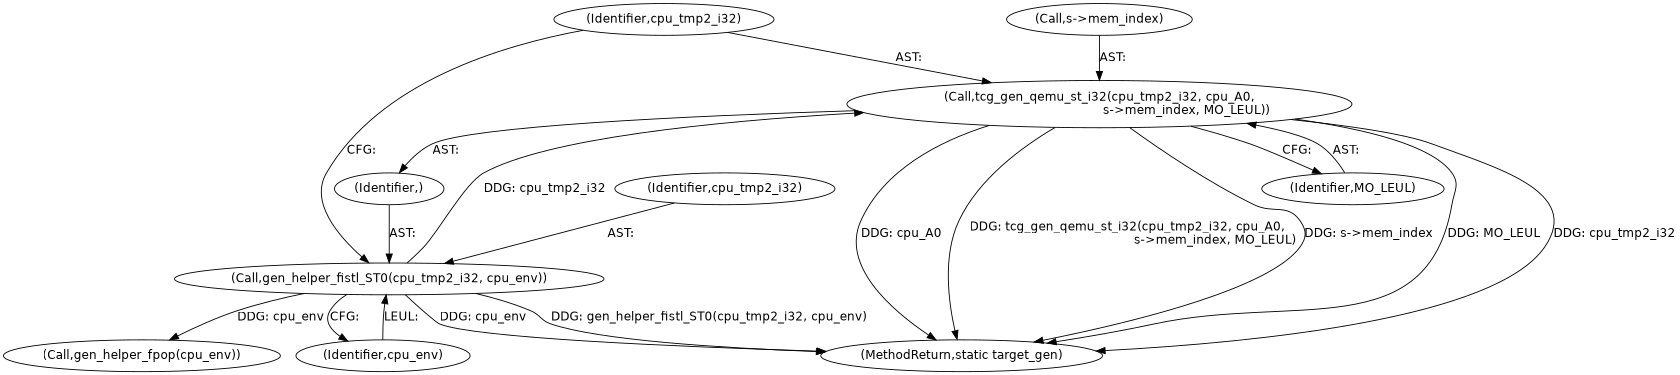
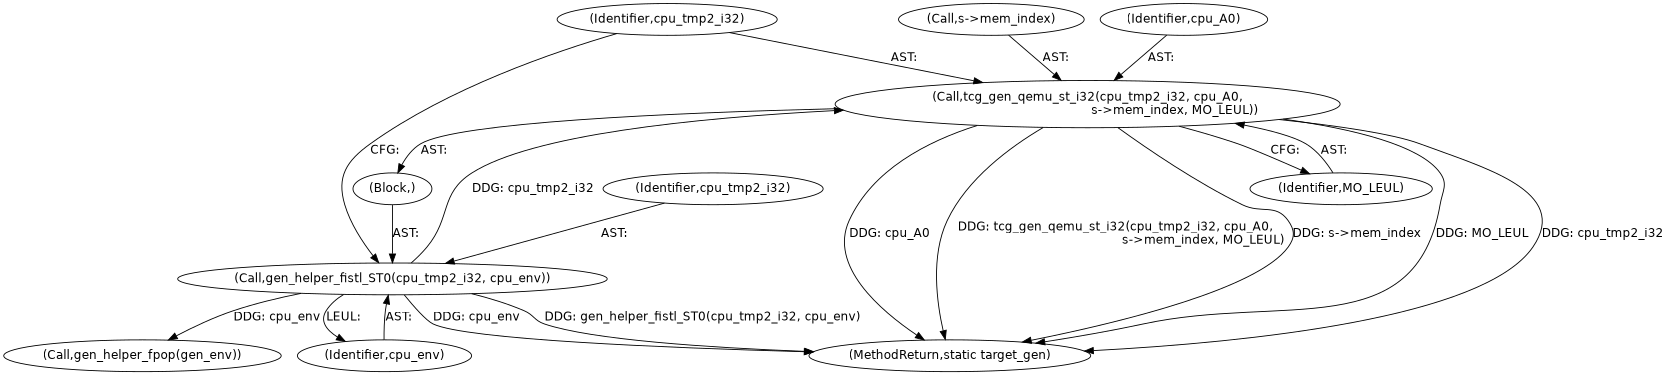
none -> (1184, 19)
(389, 189) -> (392, 189)
(347, 317) -> (346, 317)
(403, 317) -> (401, 317)
(142, 356) -> (142, 356)
